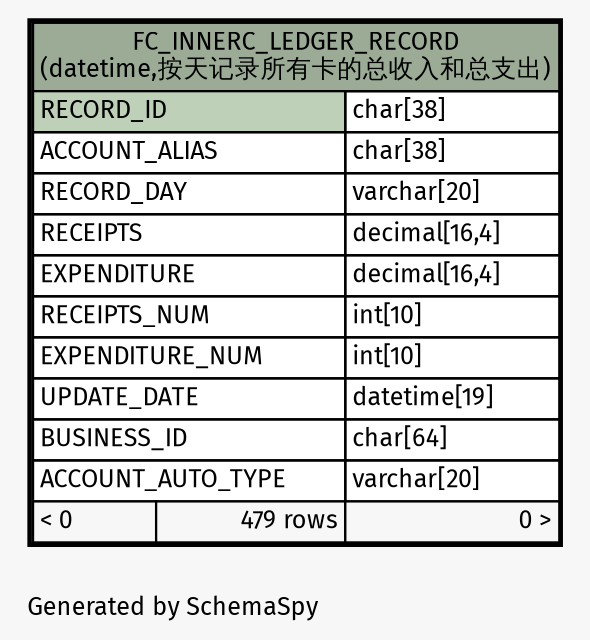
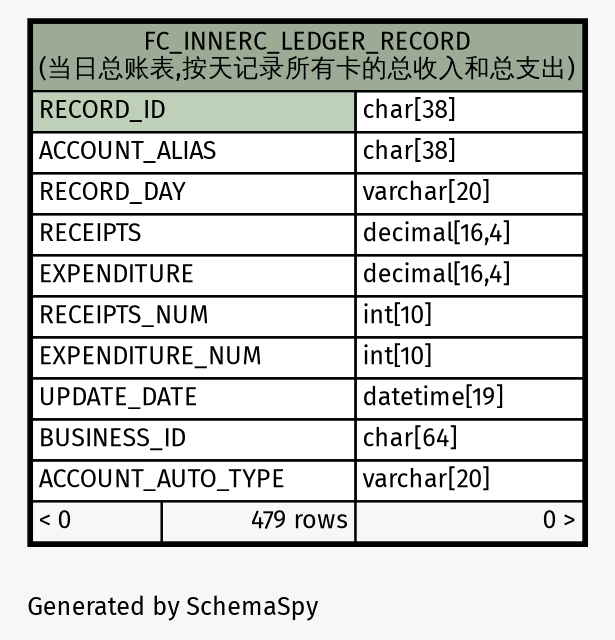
(296, 70) -> (308, 70)
